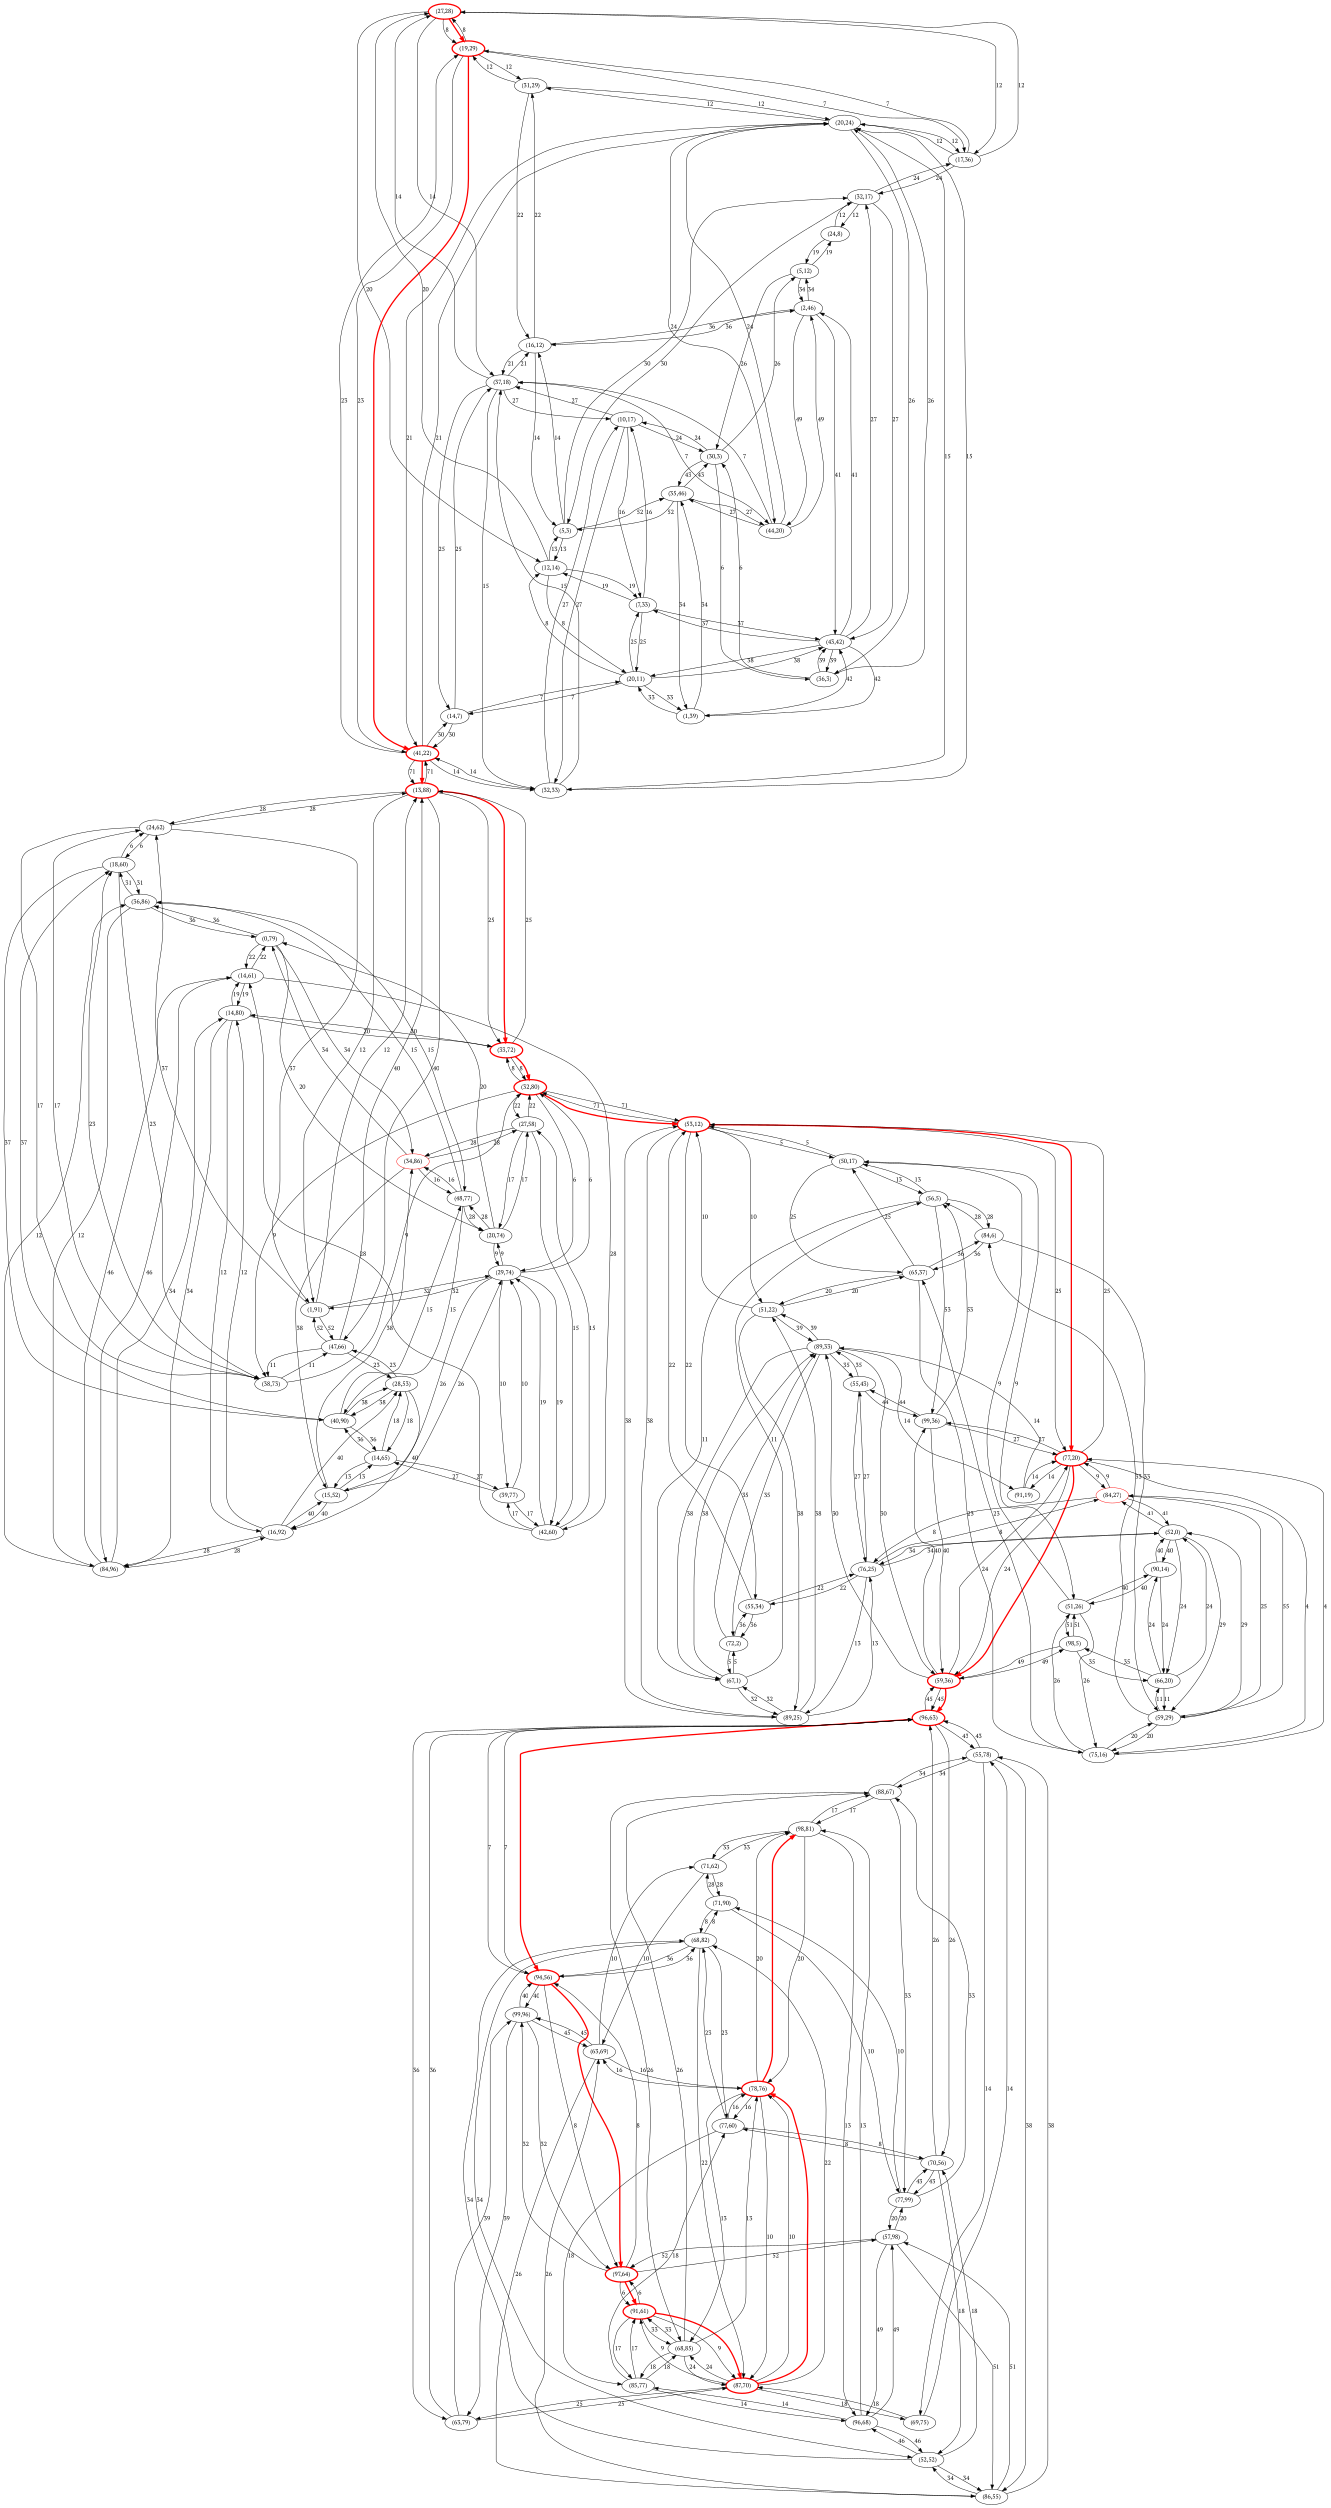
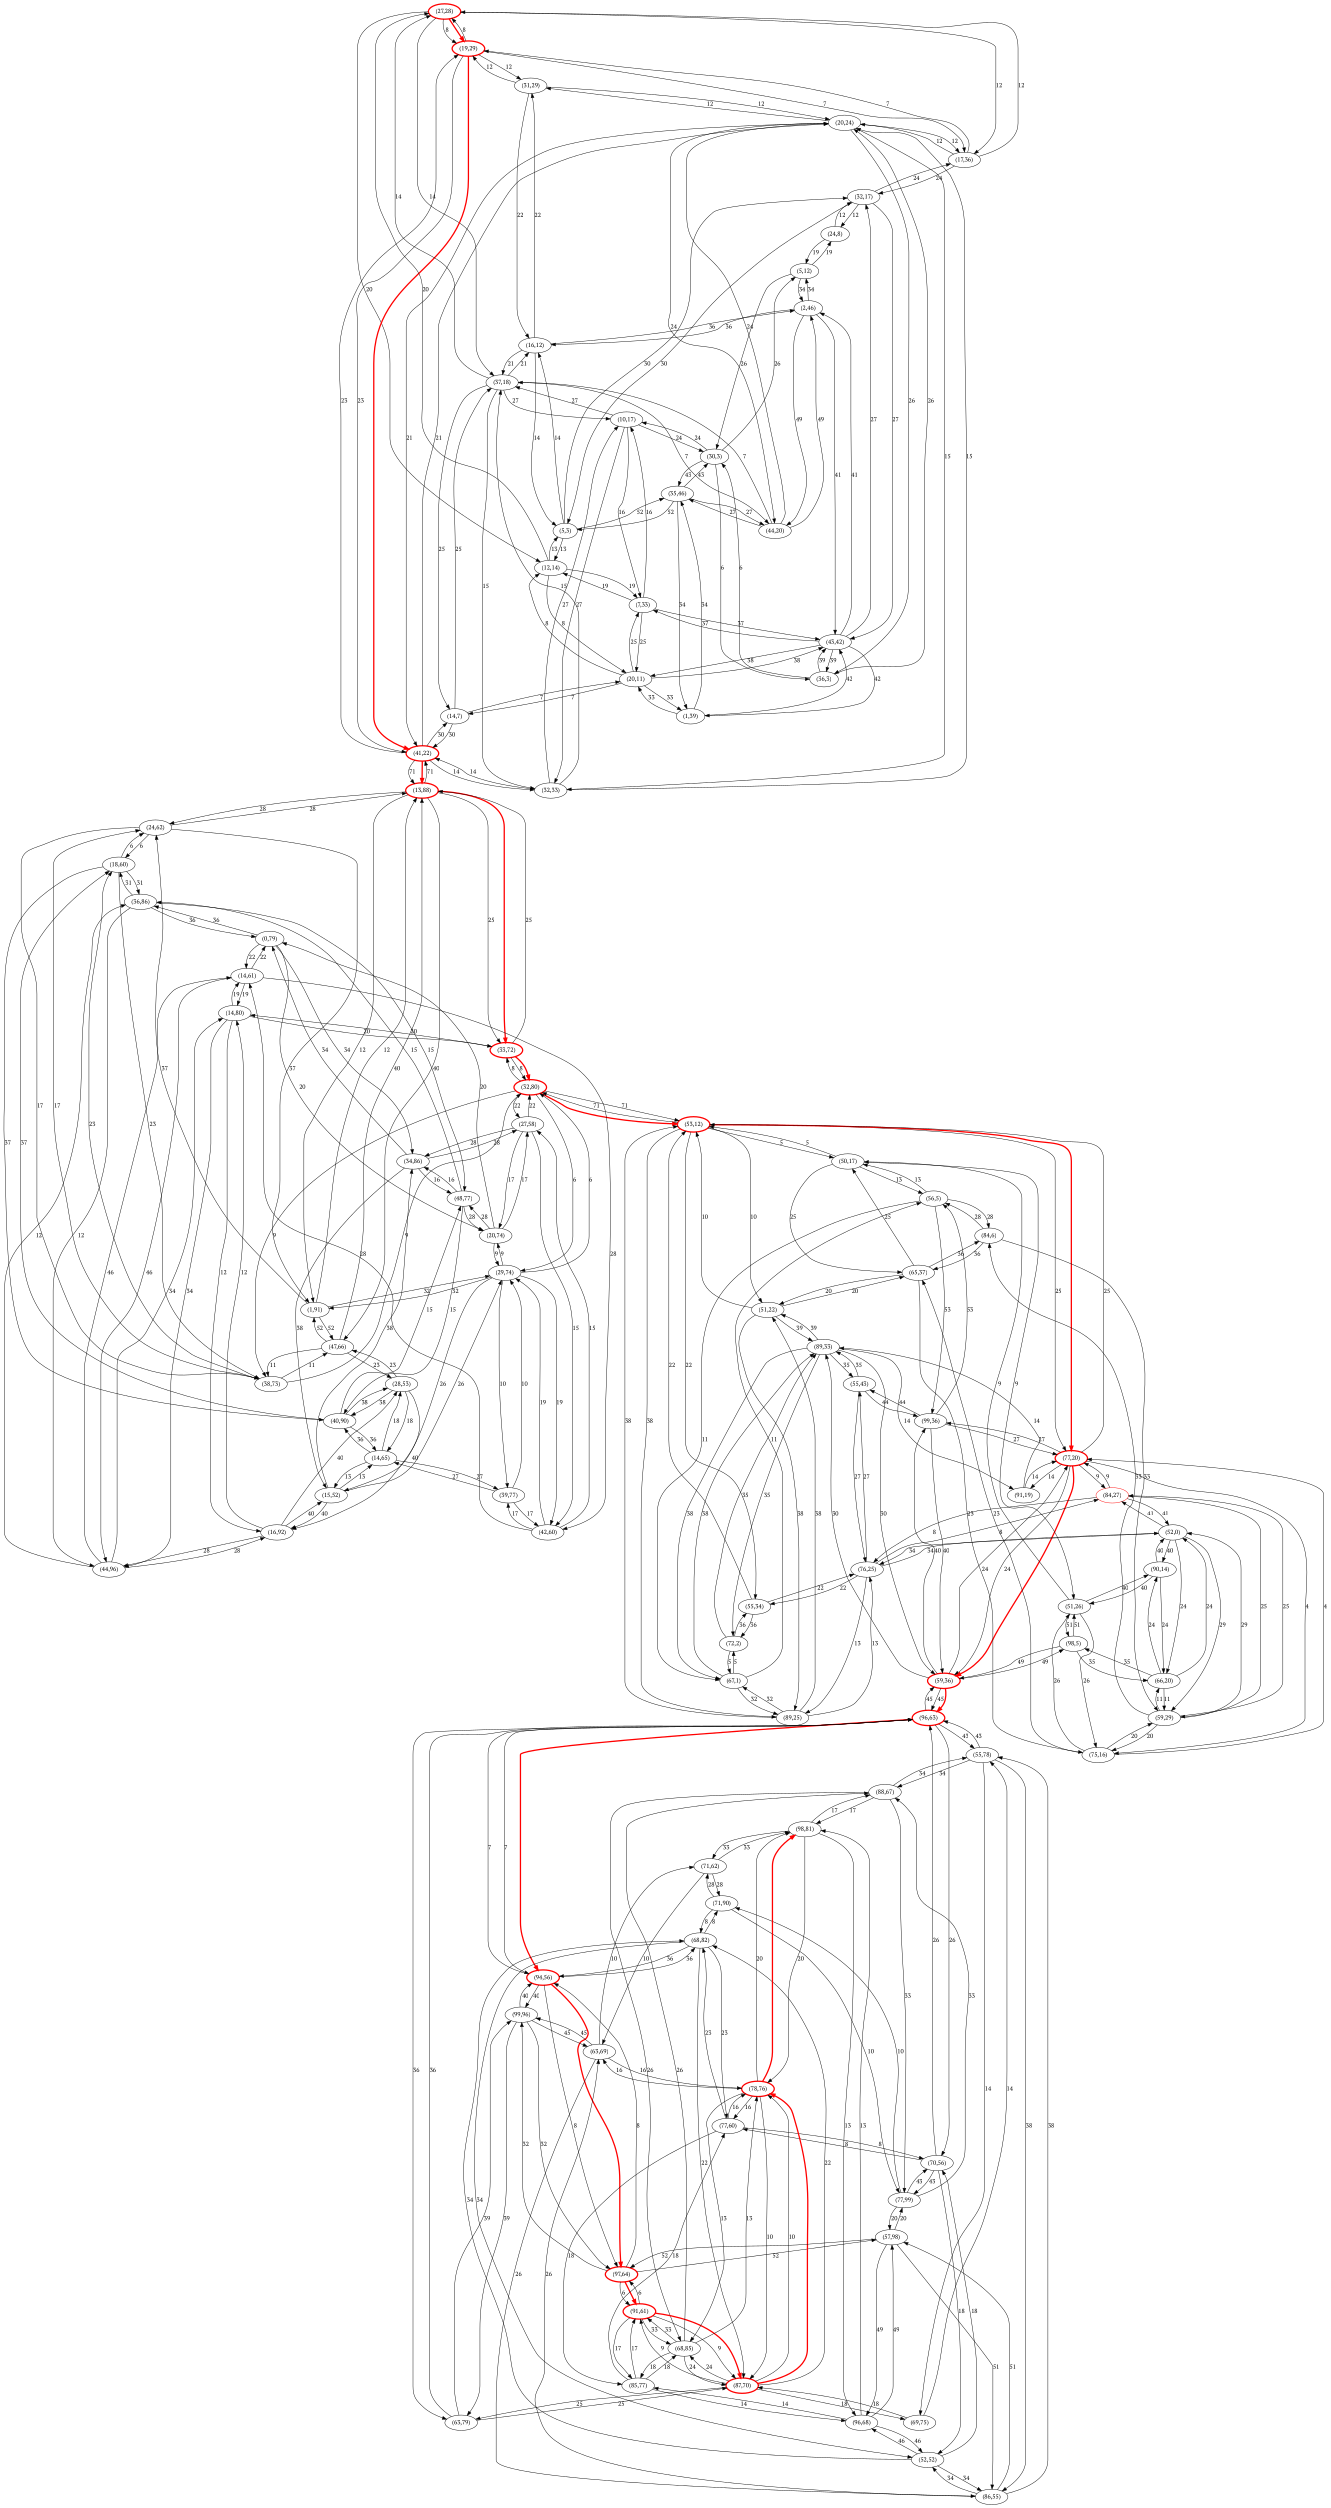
(413, 1161) -> (413, 1161)
(109, 1570) -> (109, 1570)
(1286, 1607) -> (1286, 1607)
